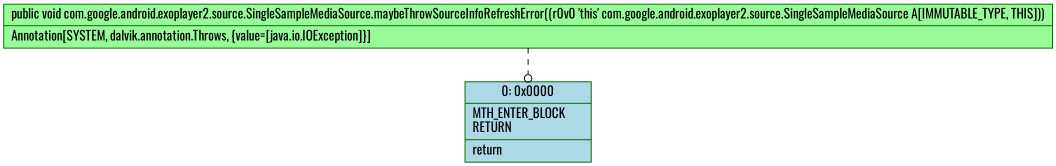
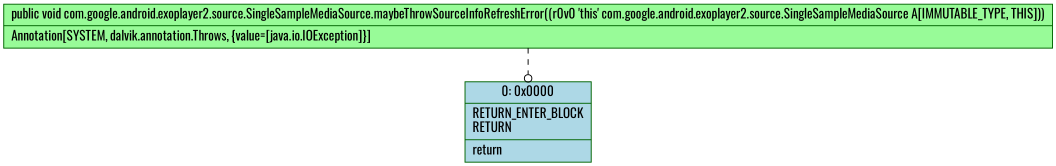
(519, 114) -> (528, 114)
